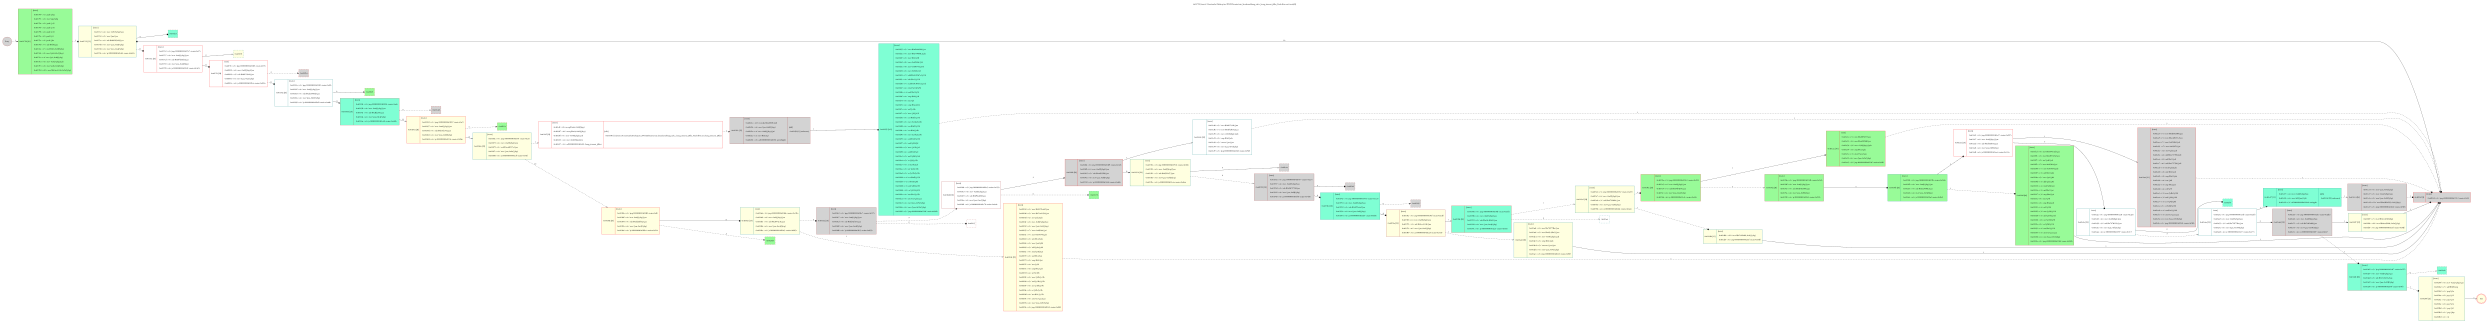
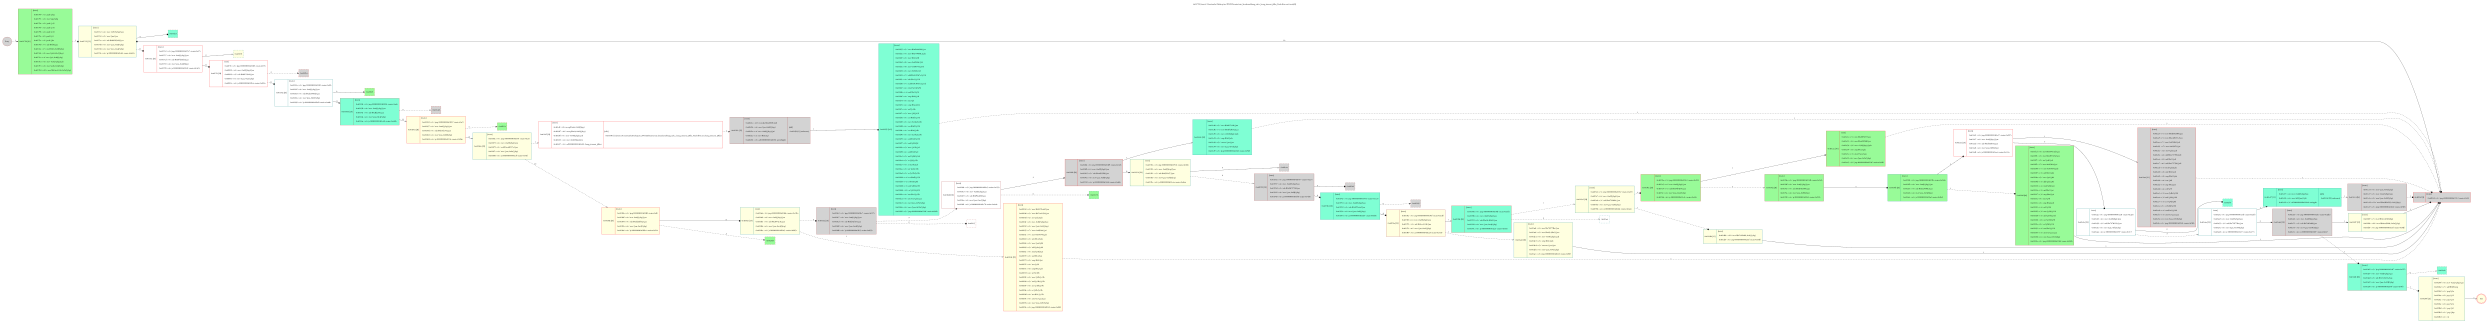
(1222, 137) -> (1222, 137)
